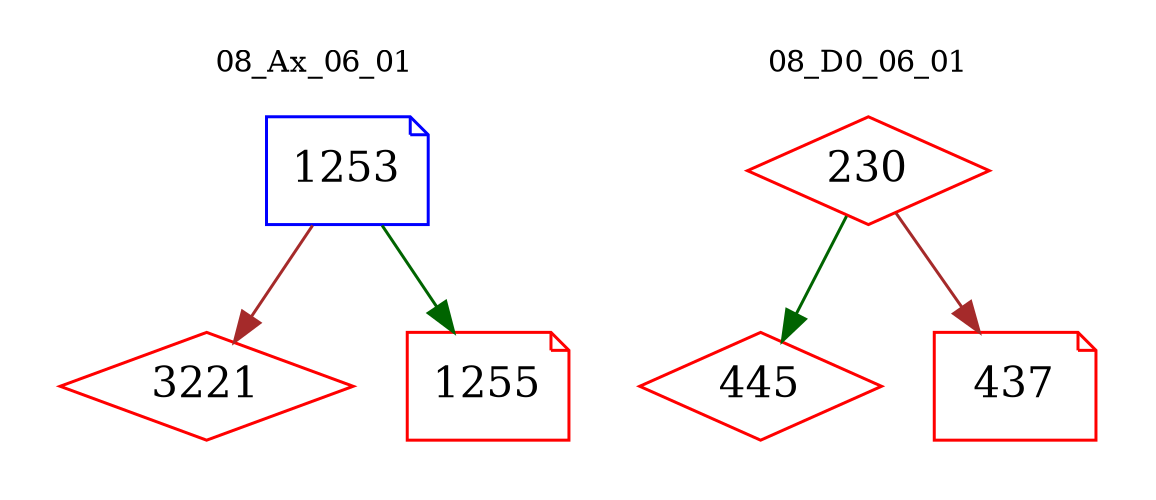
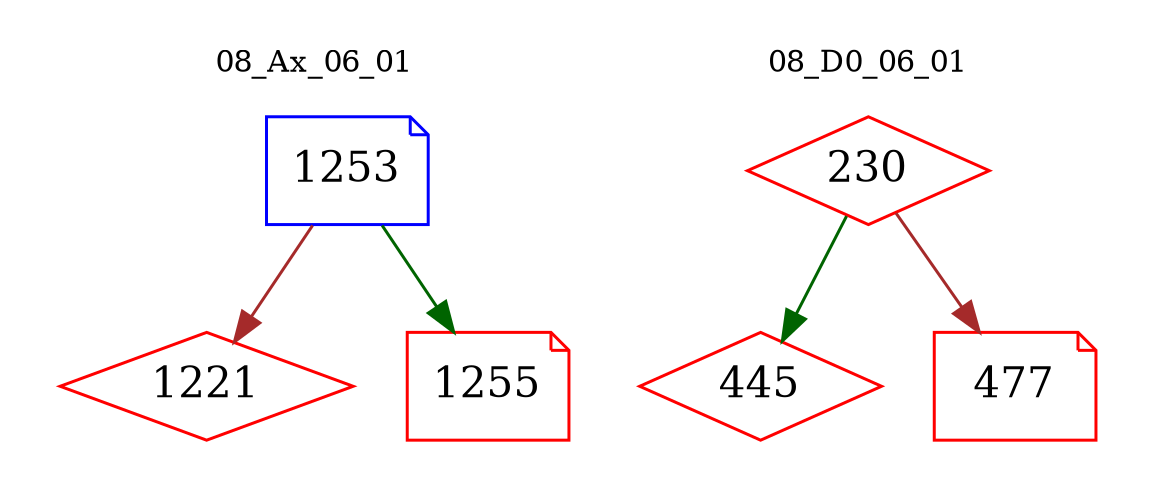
(207, 386) -> (207, 386)
(1015, 386) -> (1015, 386)
